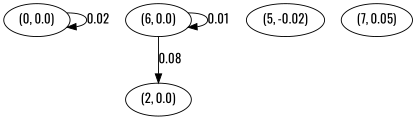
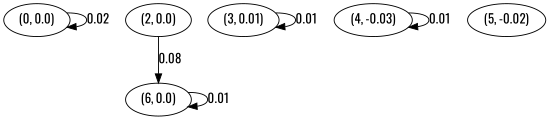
none -> (243, 20)
none -> (373, 20)
(377, 20) -> none
(158, 55) -> (158, 55)
